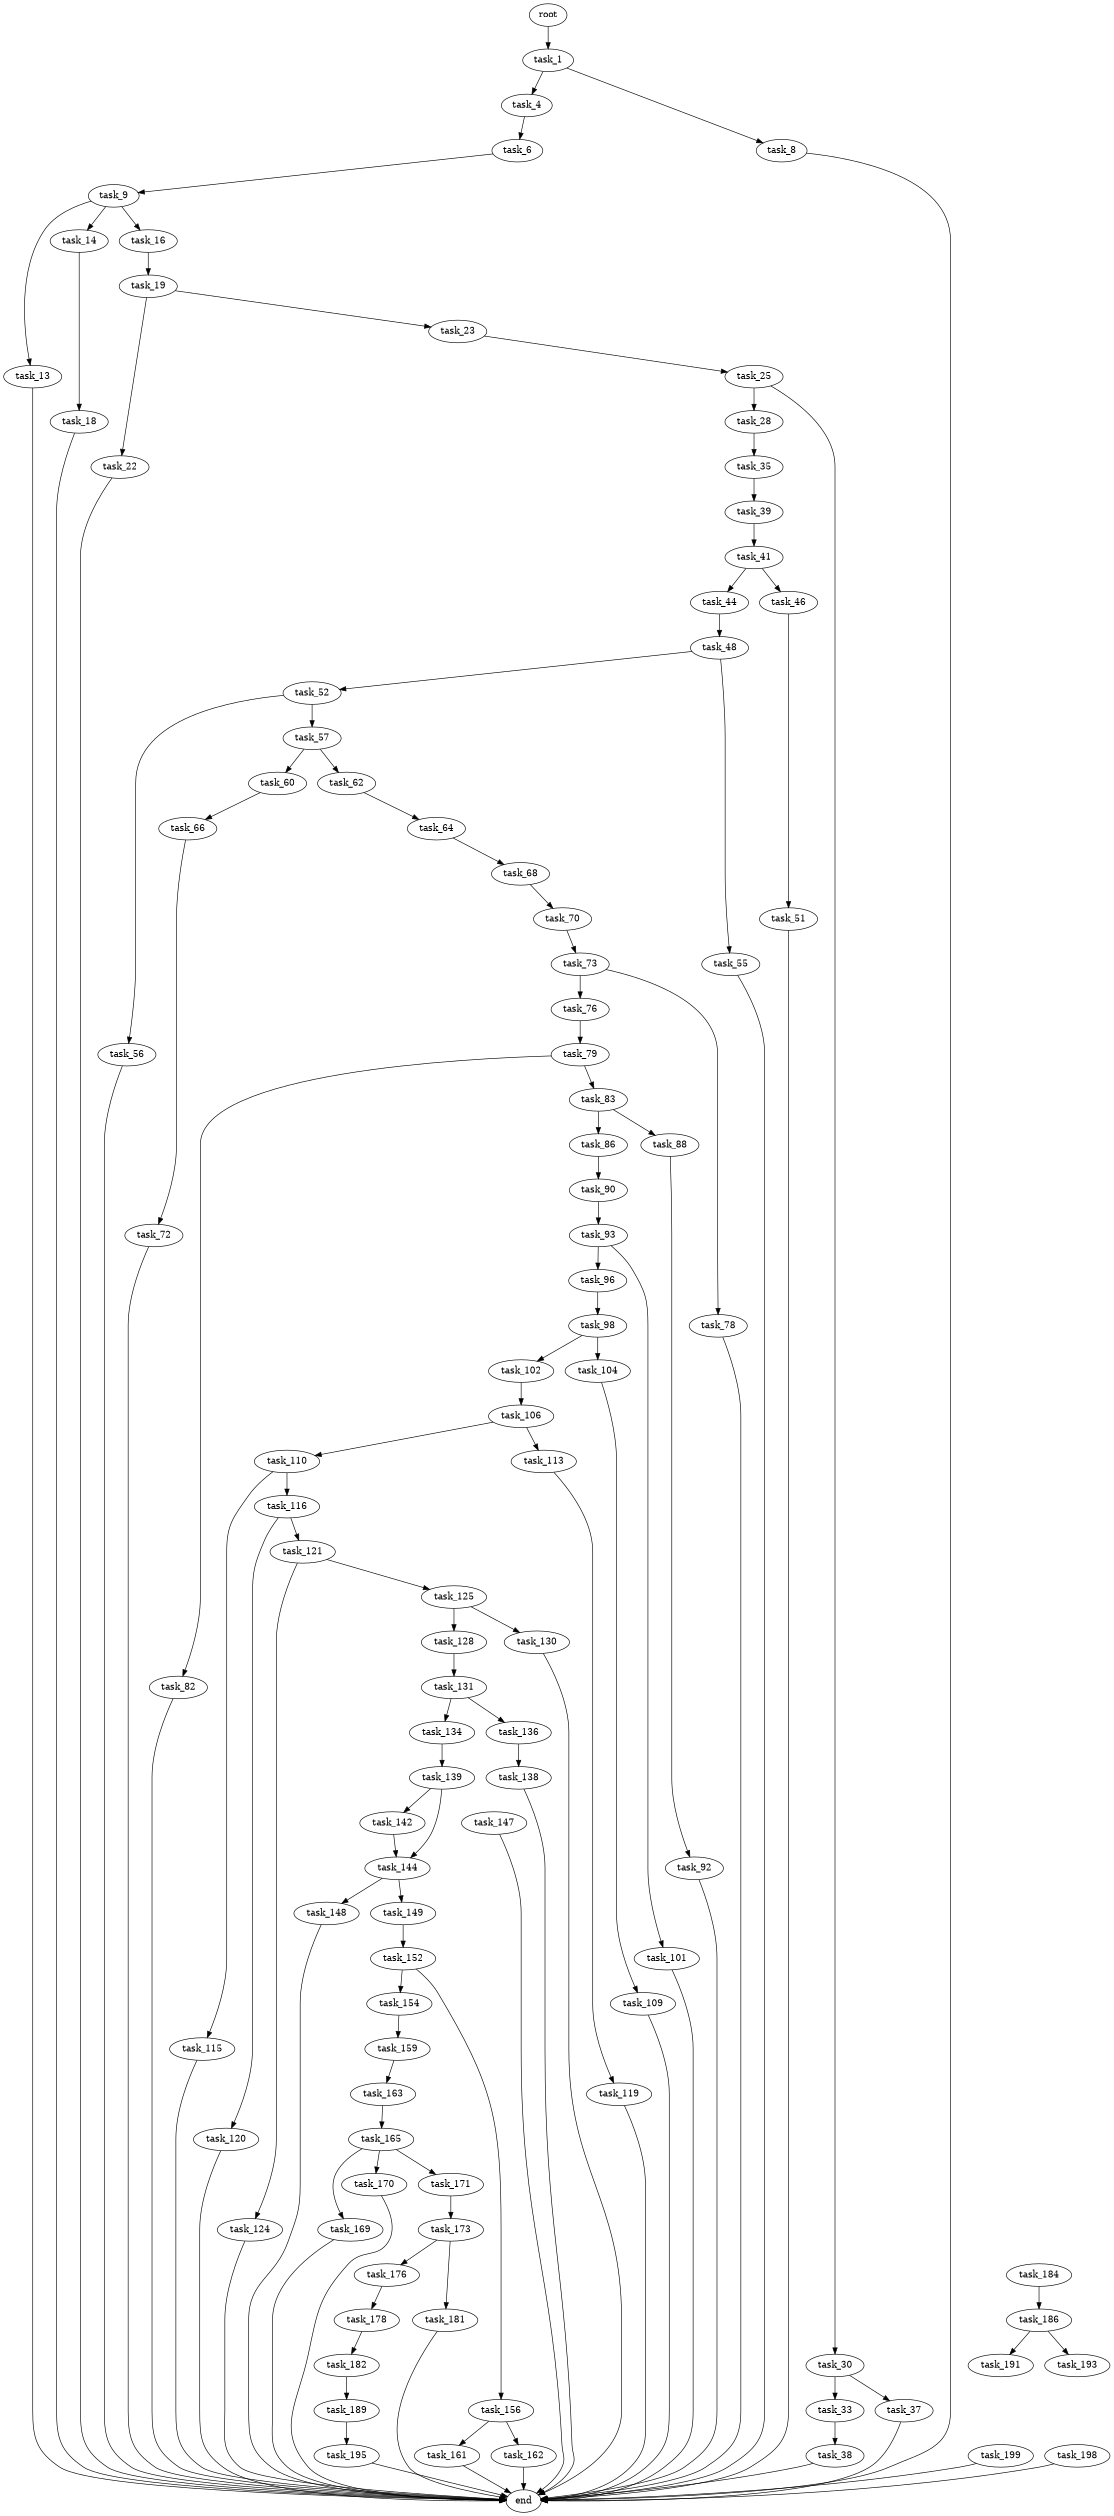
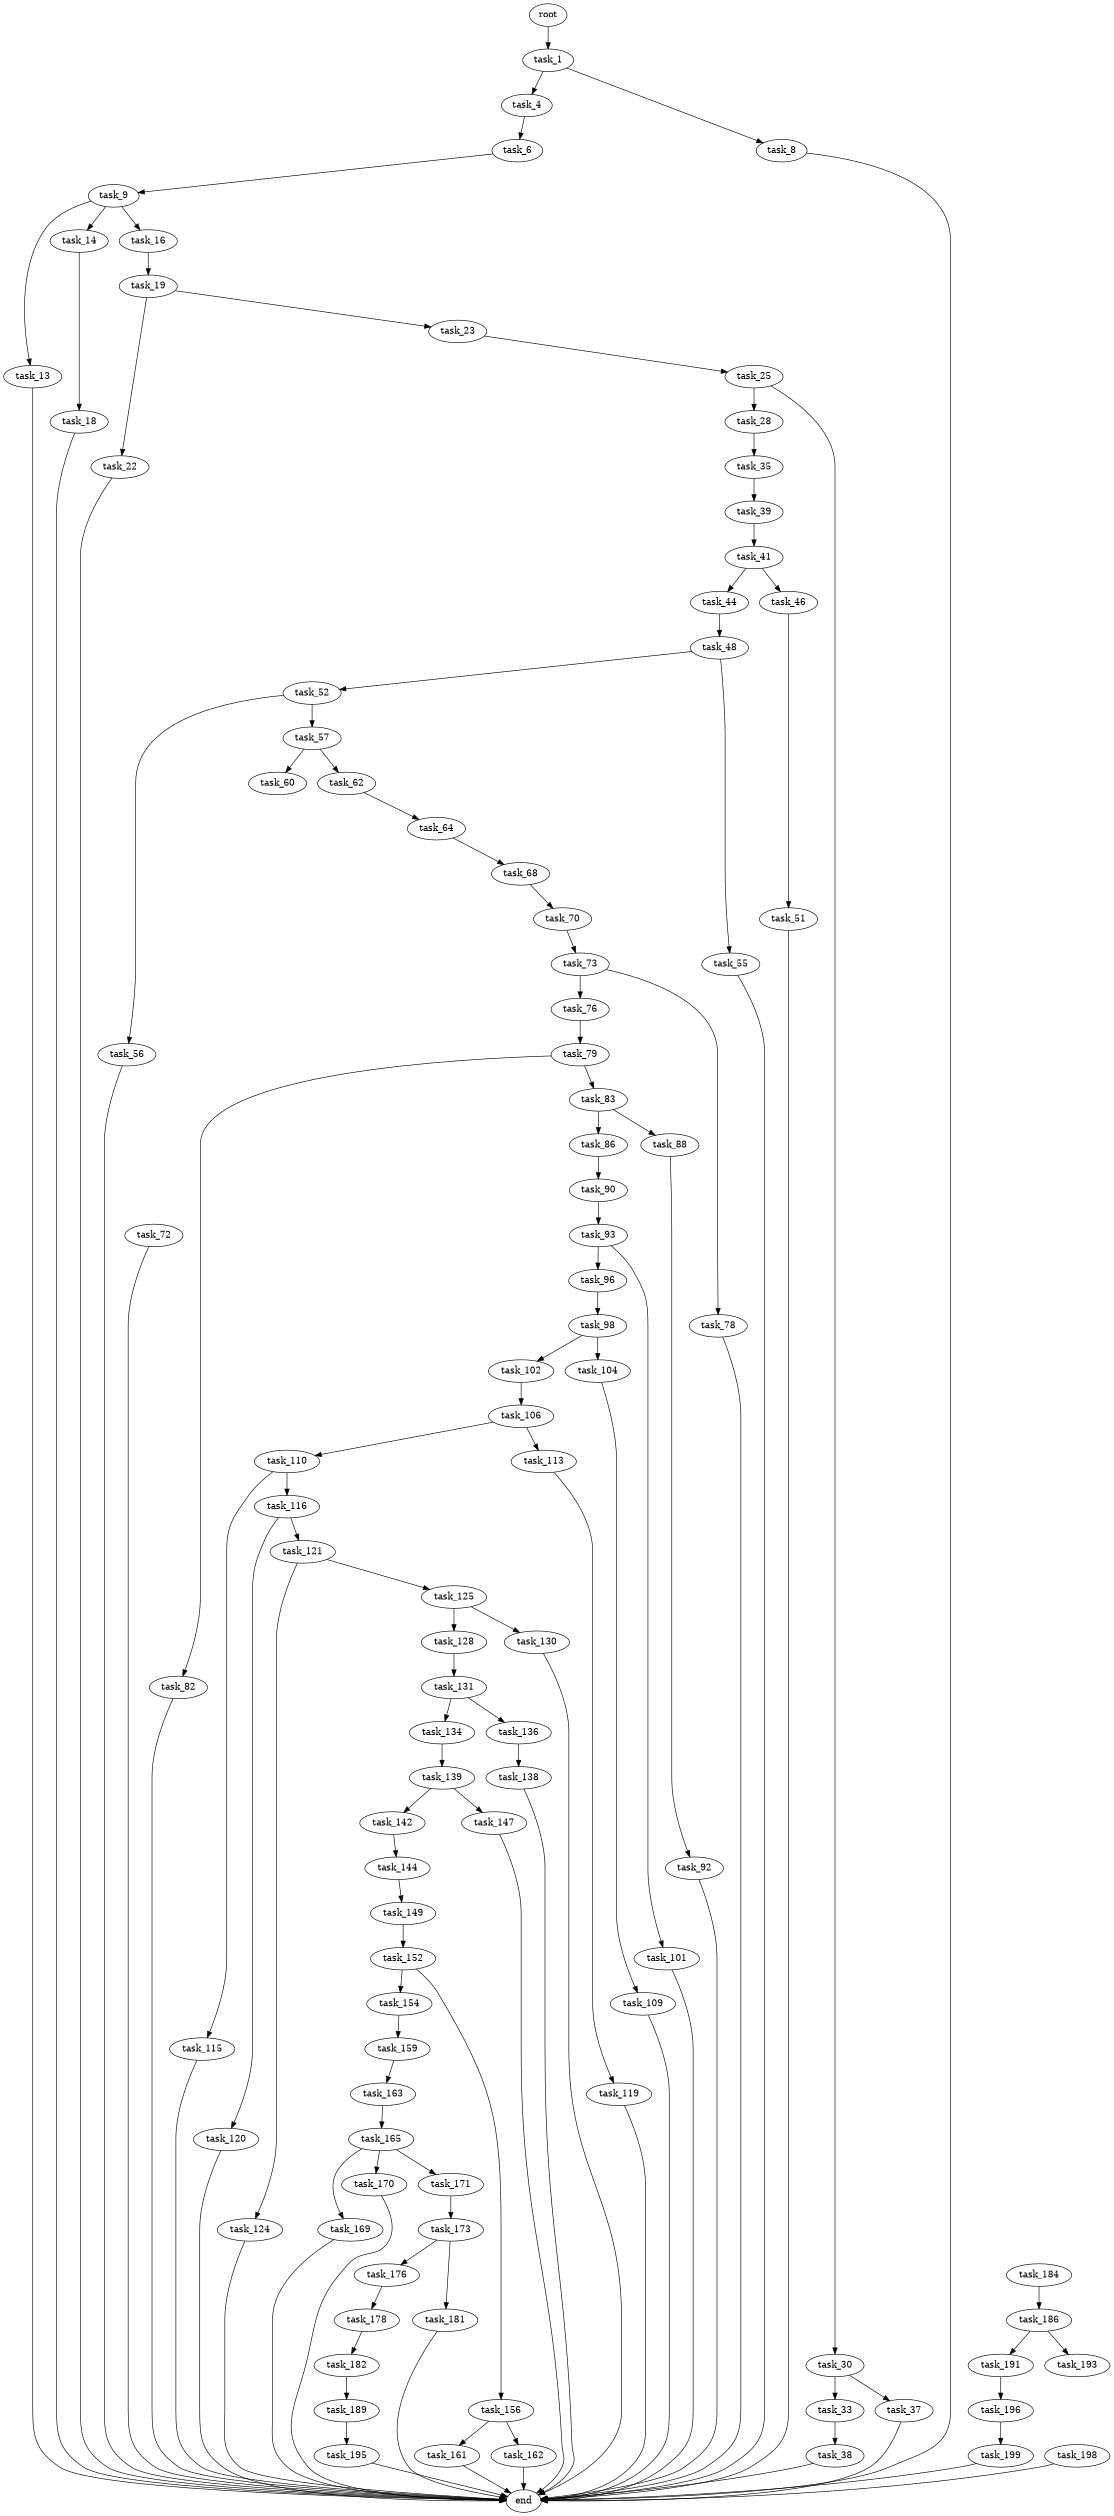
(188, 829) -> none
(435, 1824) -> (466, 1798)
(327, 1913) -> none
none -> (1001, 2411)
